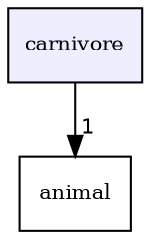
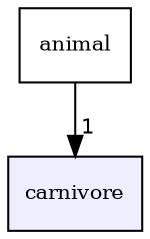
(75, 109) -> (75, 109)
